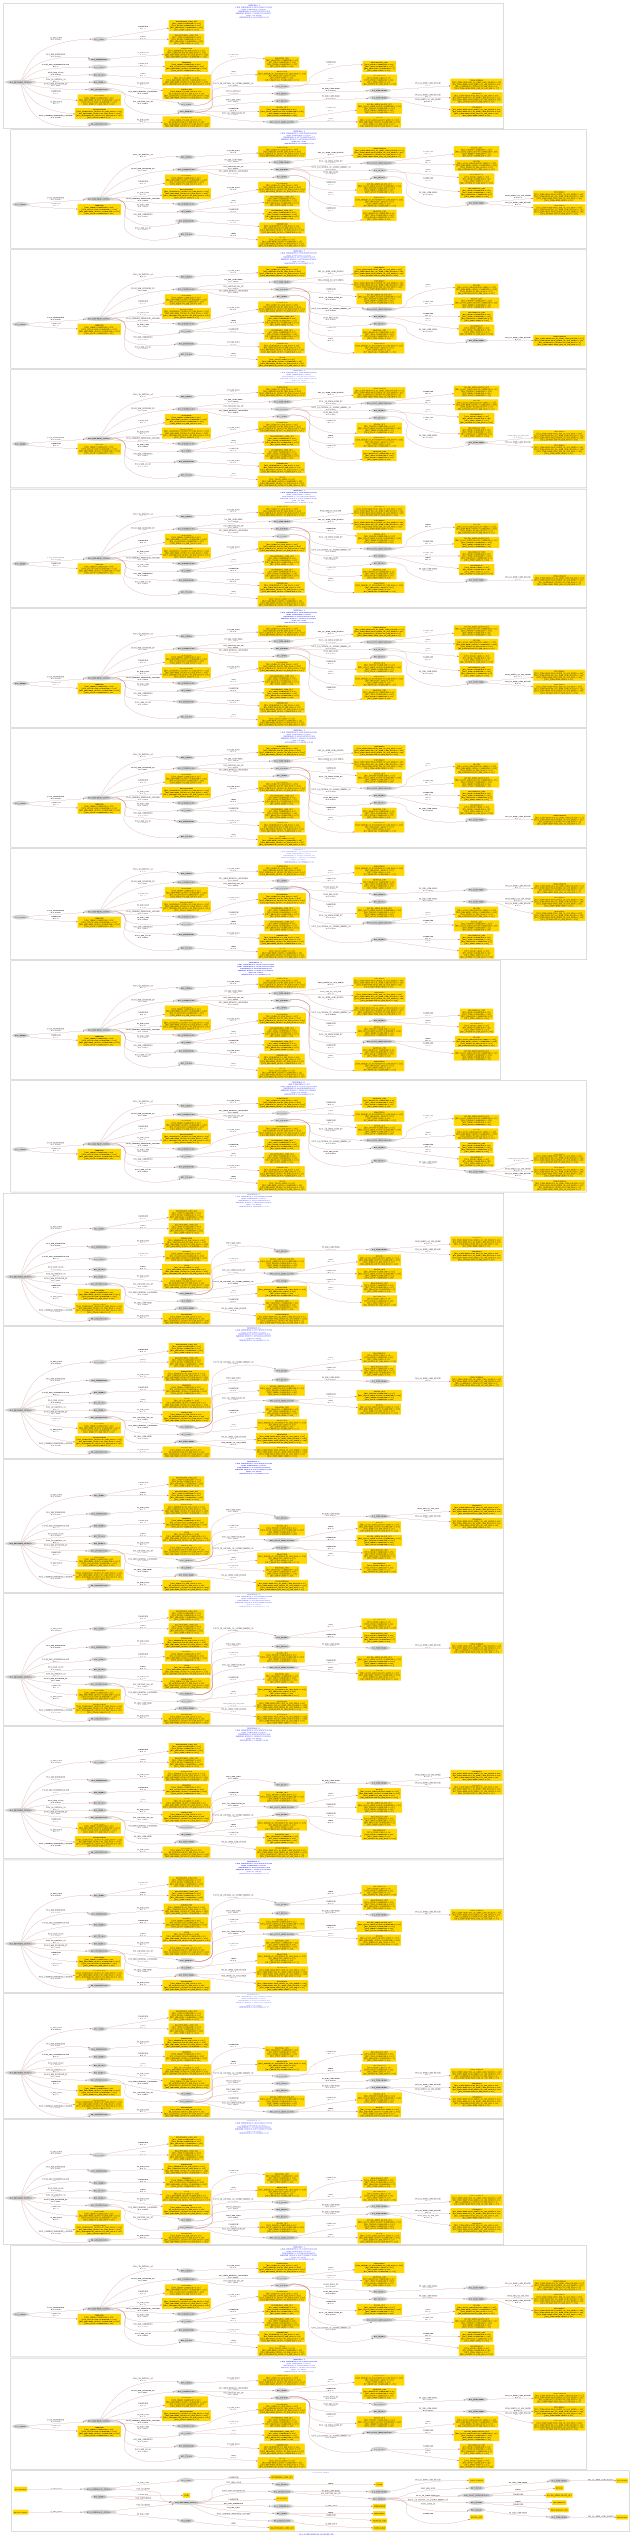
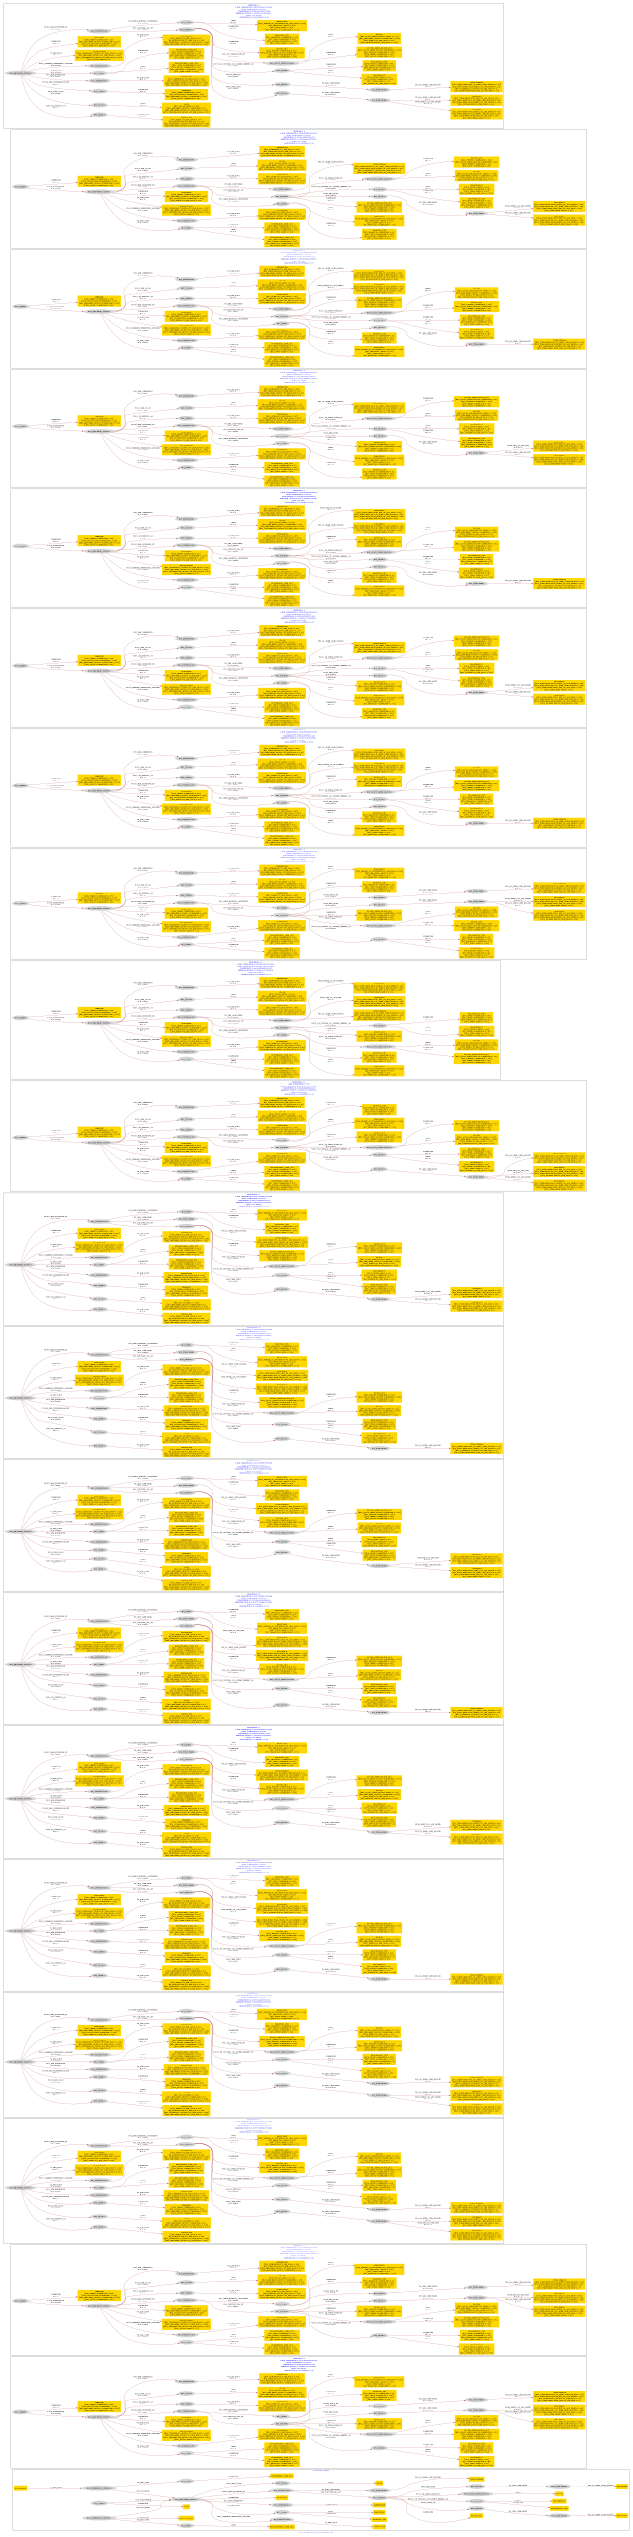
(559, 2495) -> none
(55, 2512) -> (147, 2518)
